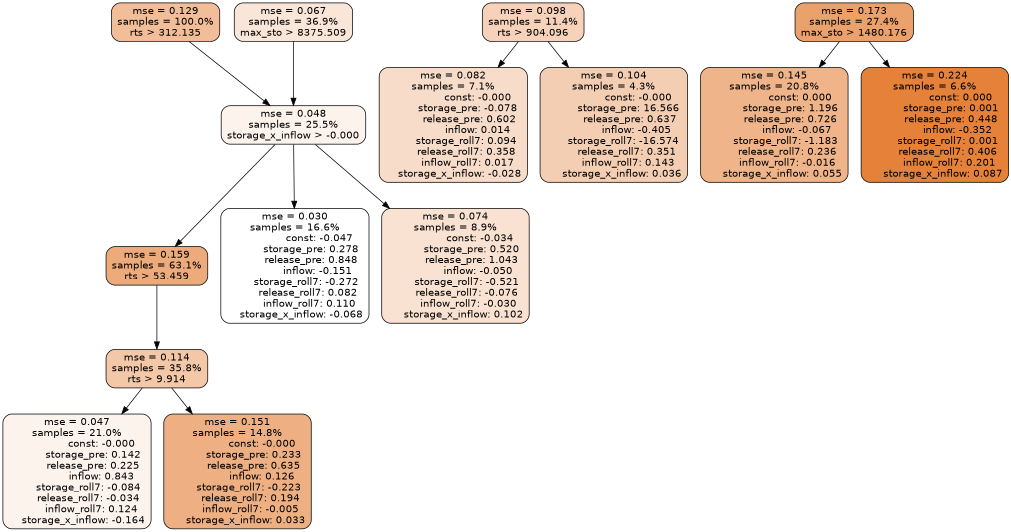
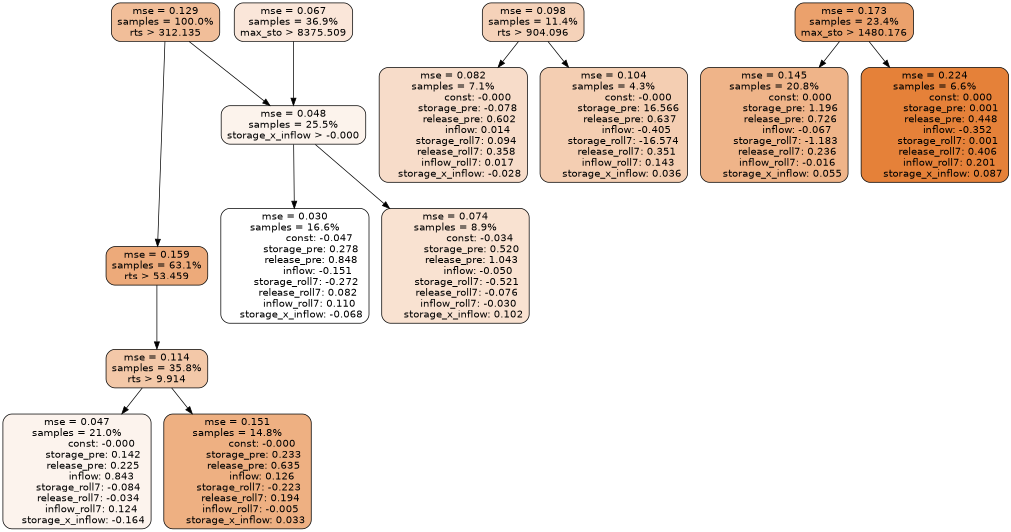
(854, 22) -> (854, 22)
(228, 193) -> (161, 140)
